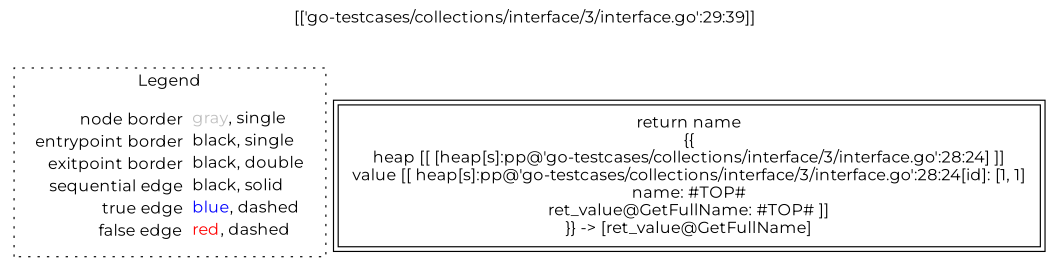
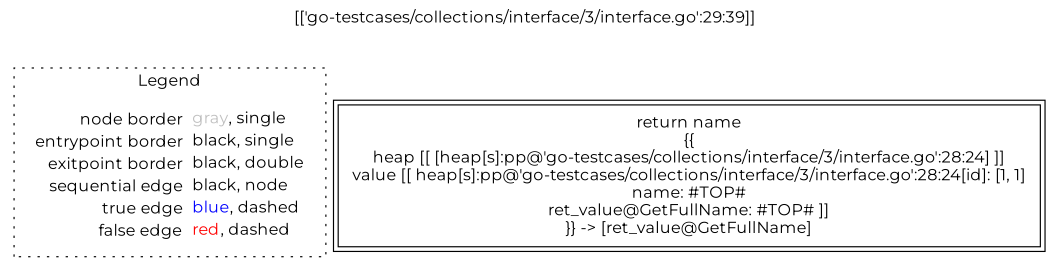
(260, 185) -> (263, 185)
